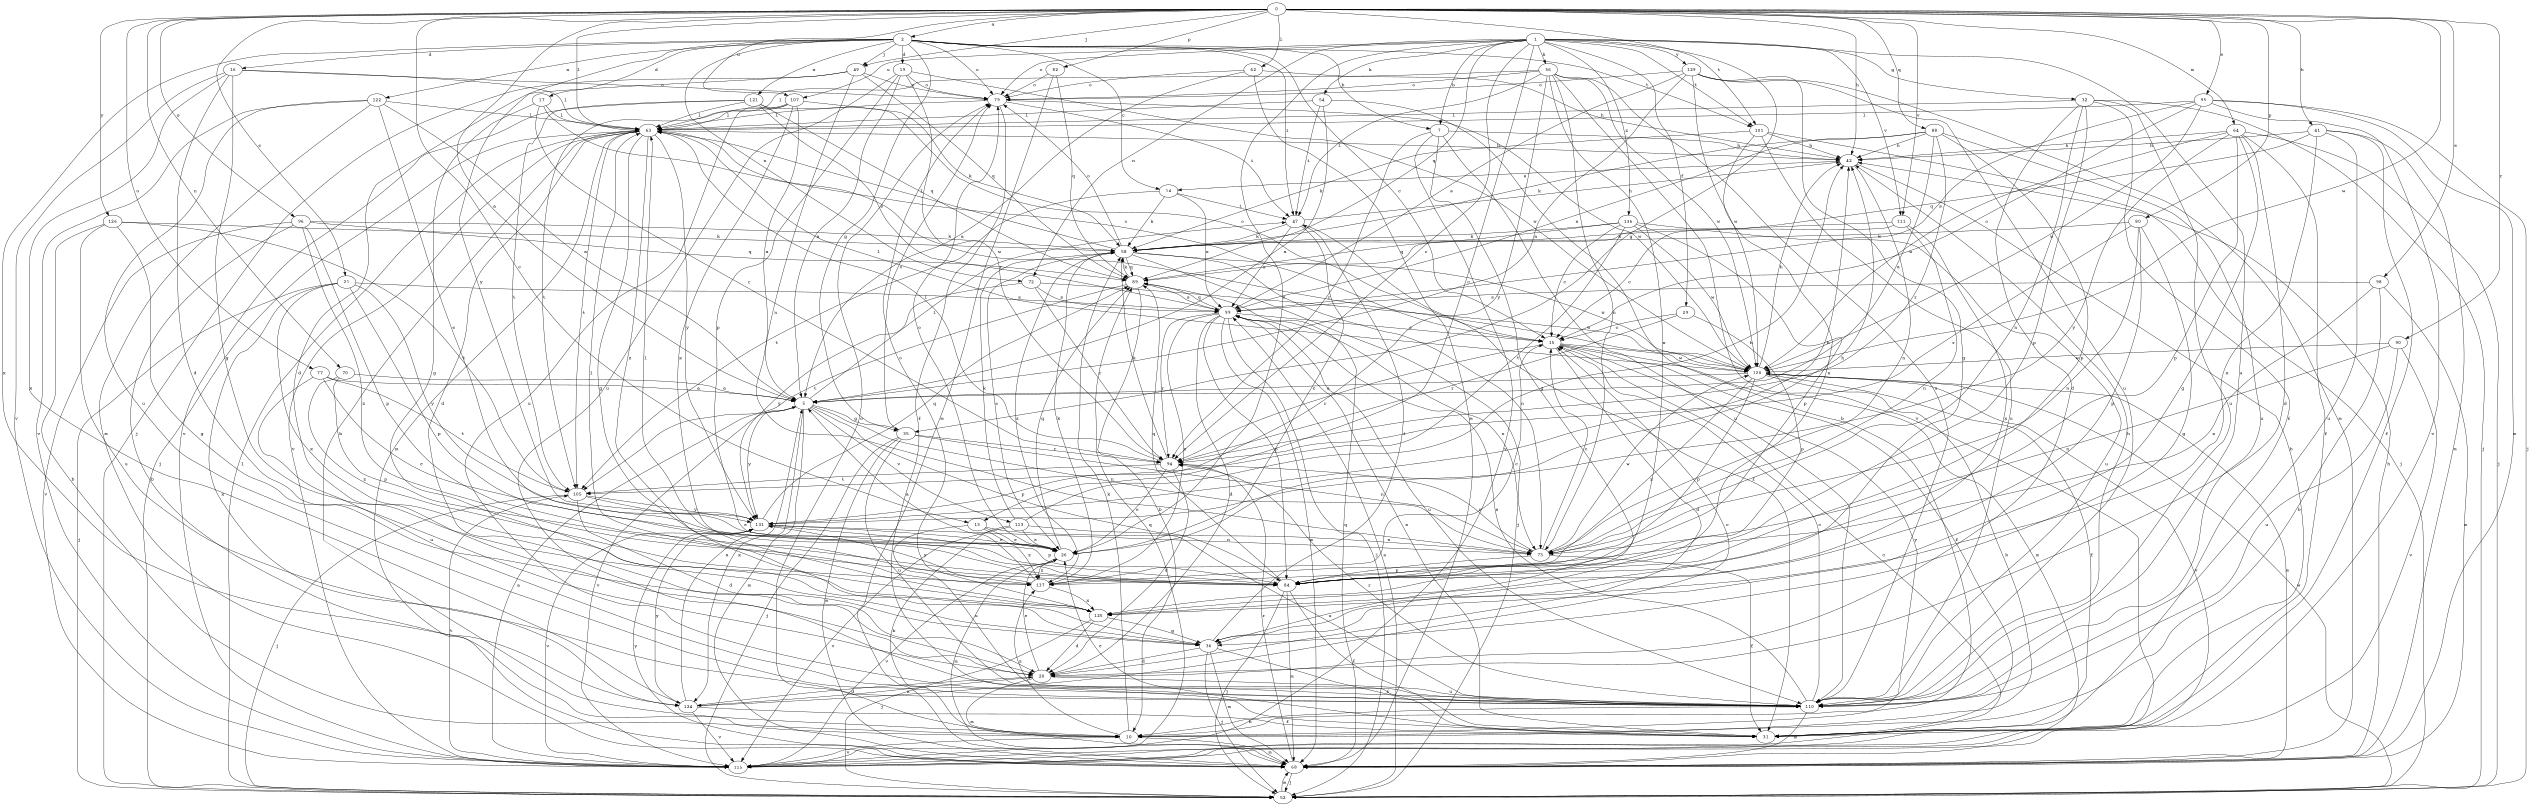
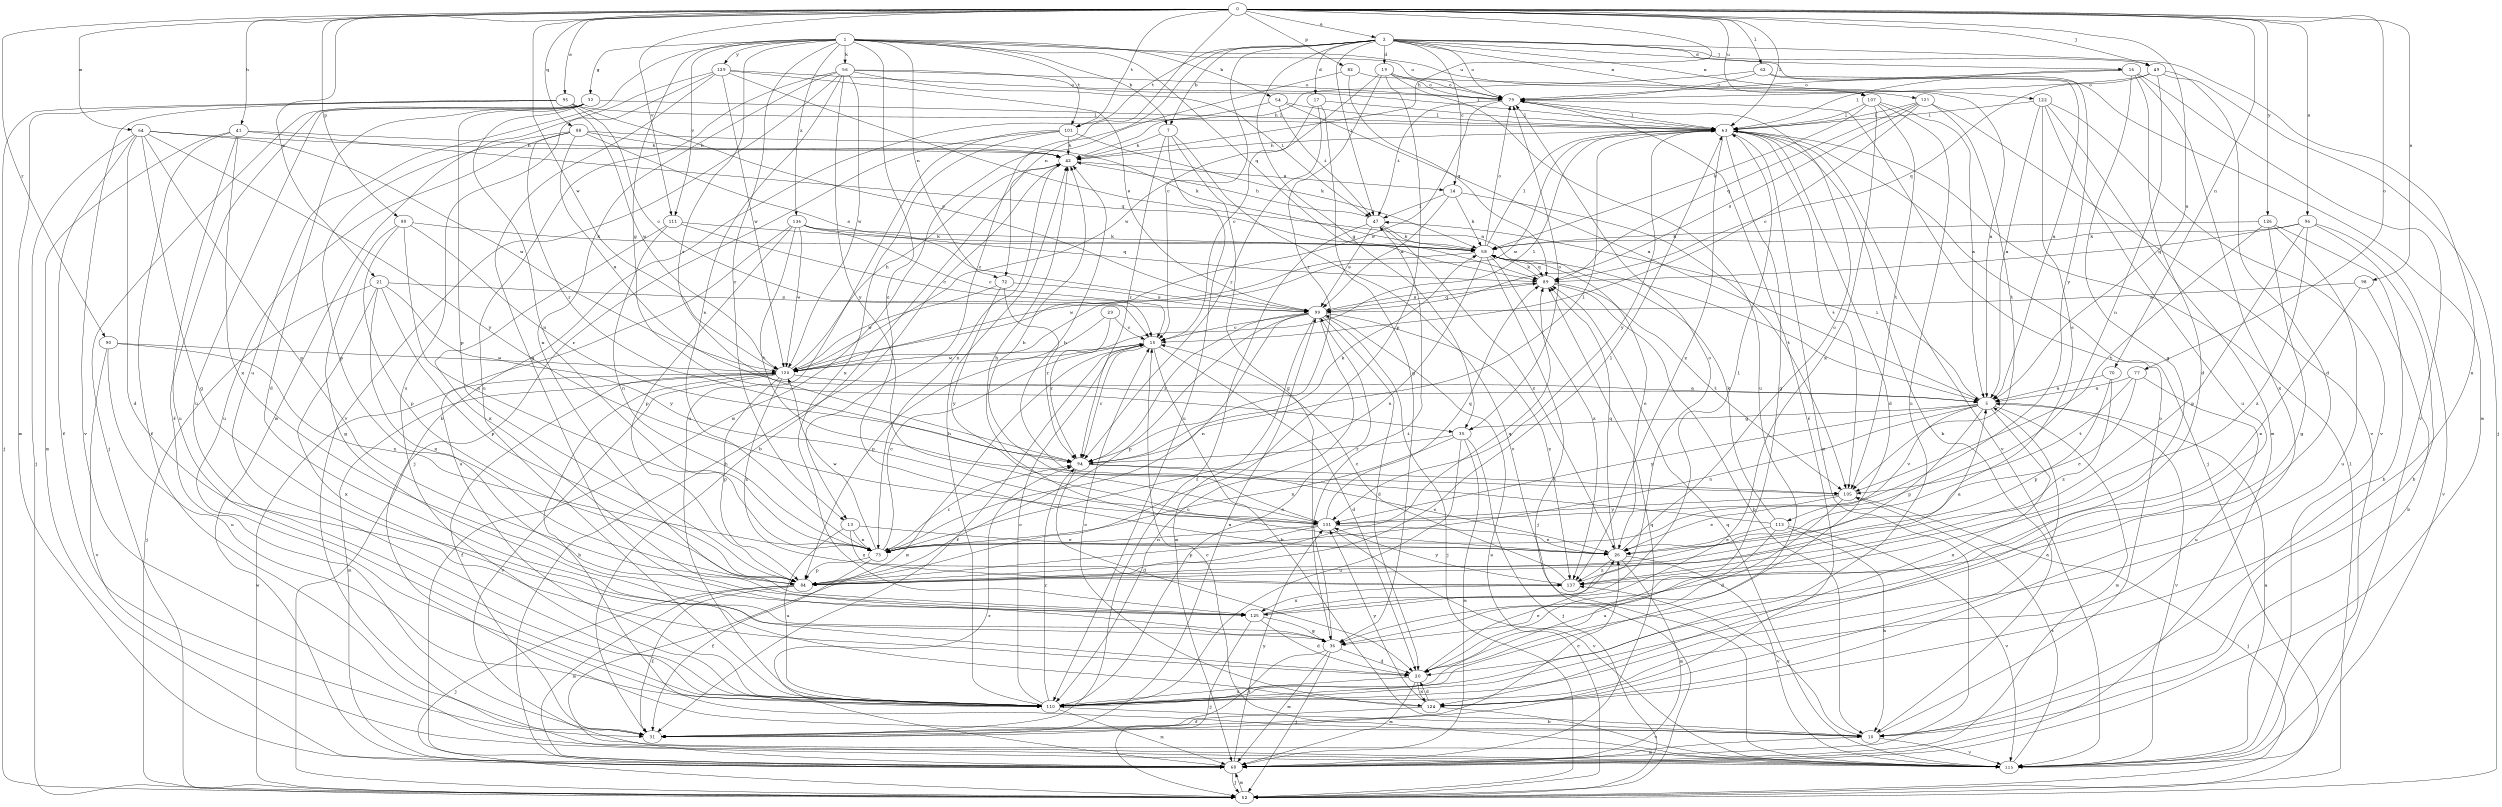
(1663, 127) -> none
(1057, 420) -> none
(1103, 489) -> none
(1916, 540) -> (1282, 540)
(2393, 755) -> none
